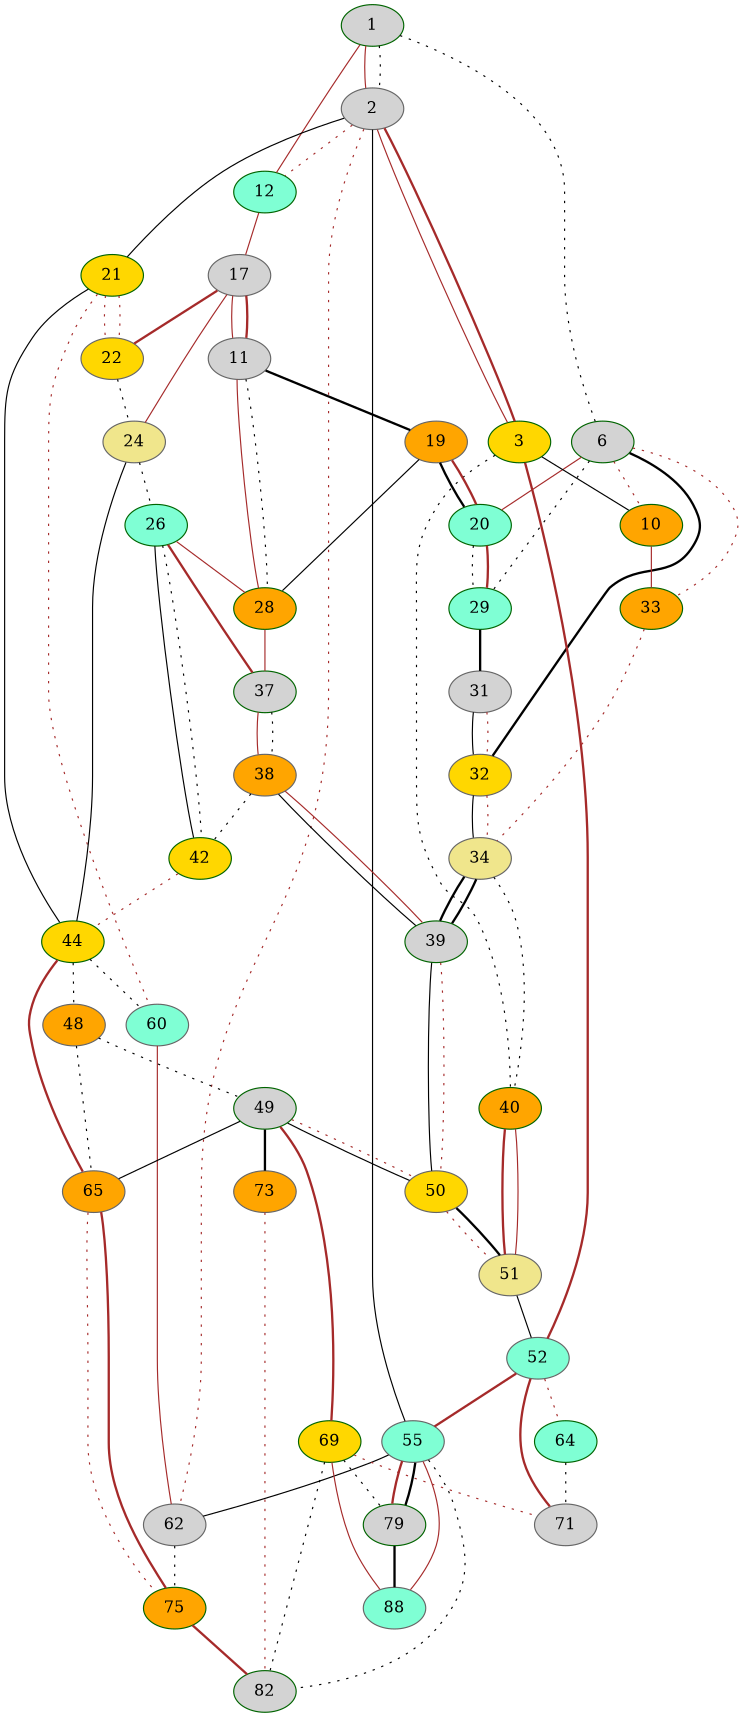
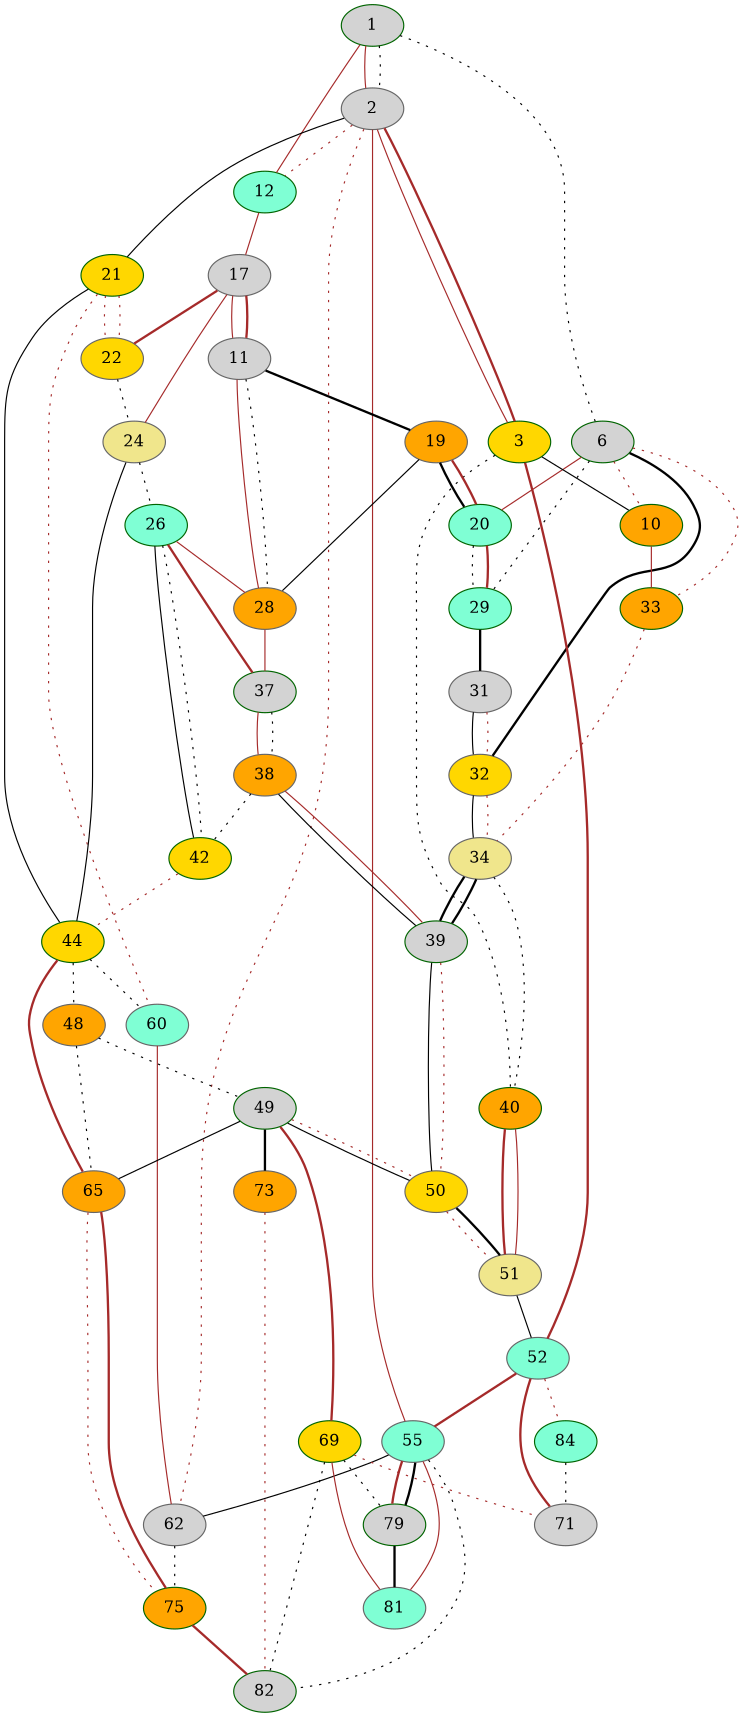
(265, 609) -> (265, 609)
(373, 777) -> (373, 777)
(566, 1442) -> (566, 1442)
(395, 1608) -> (395, 1608)
